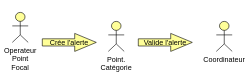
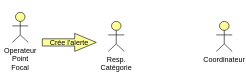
(165, 42) -> none
(116, 73) -> (116, 73)
